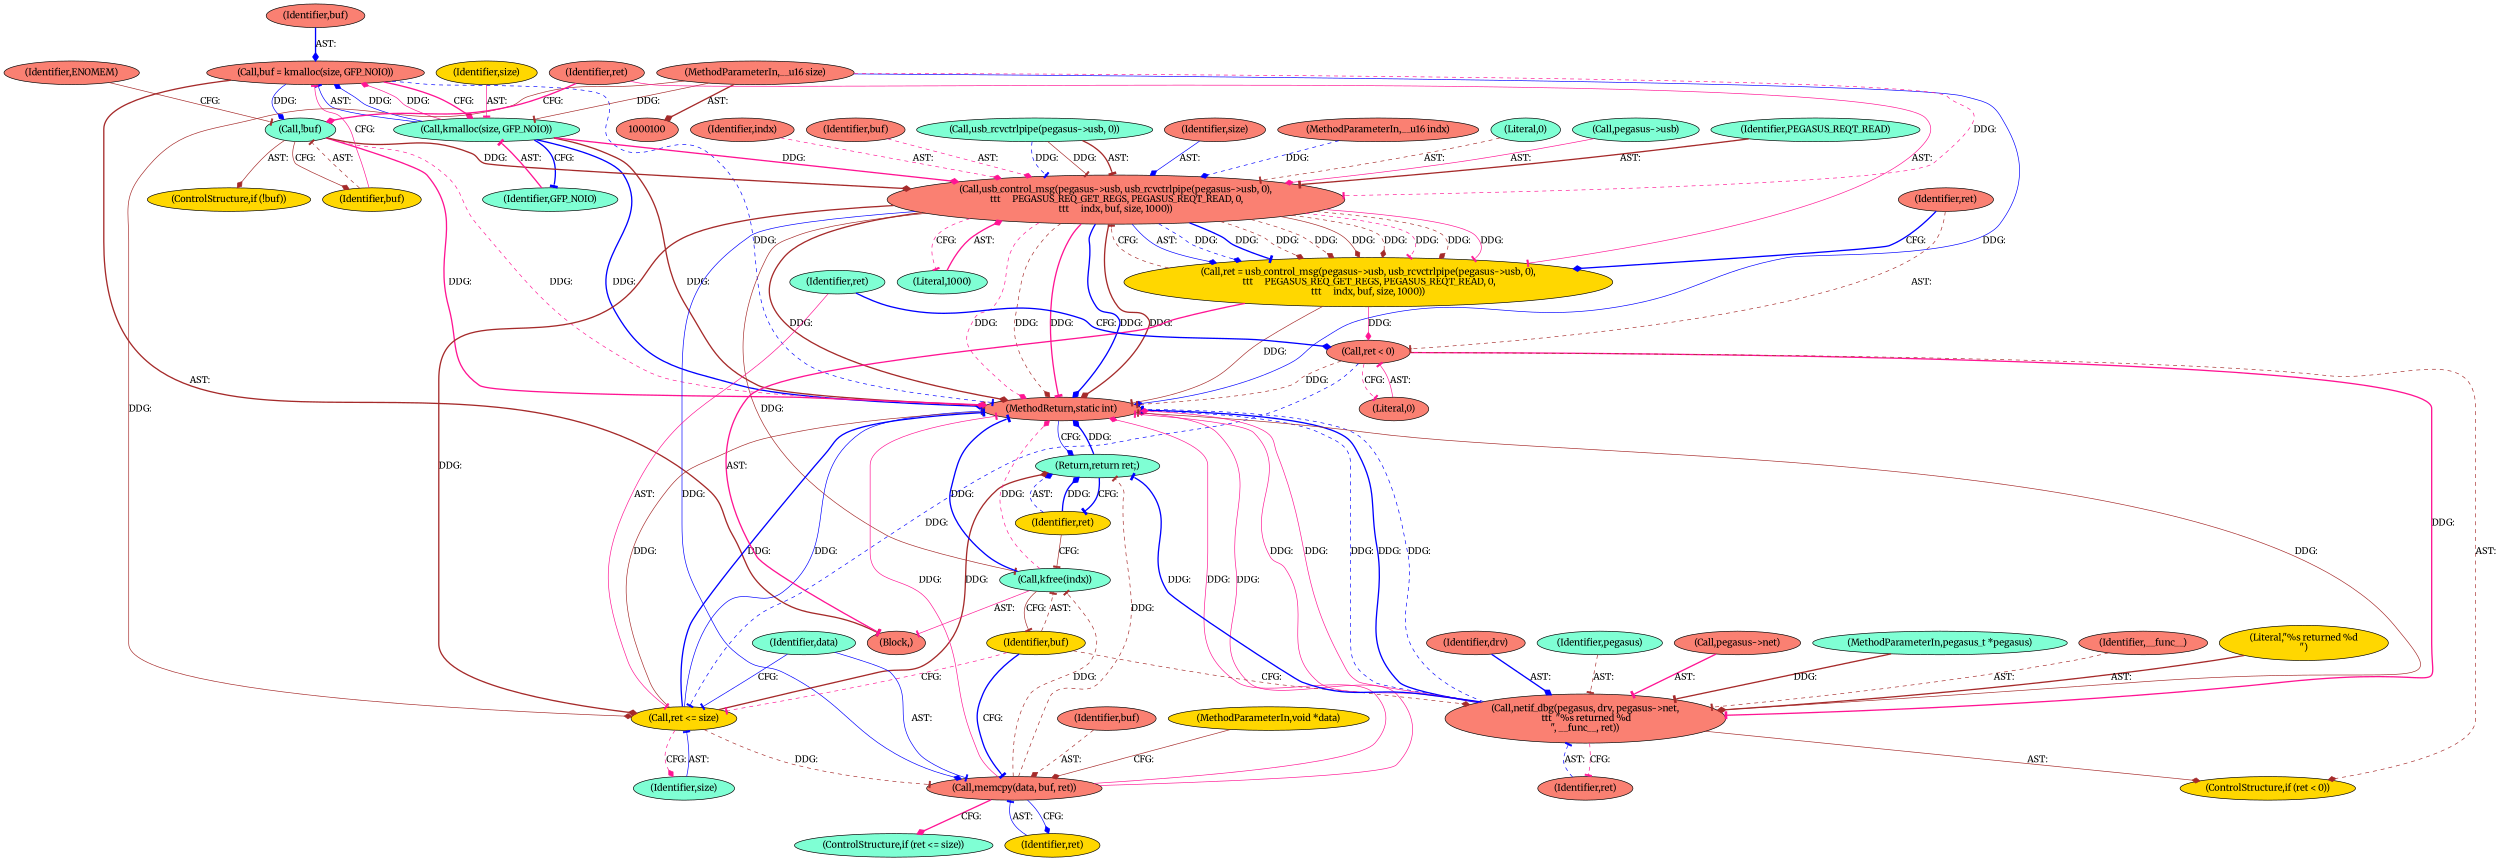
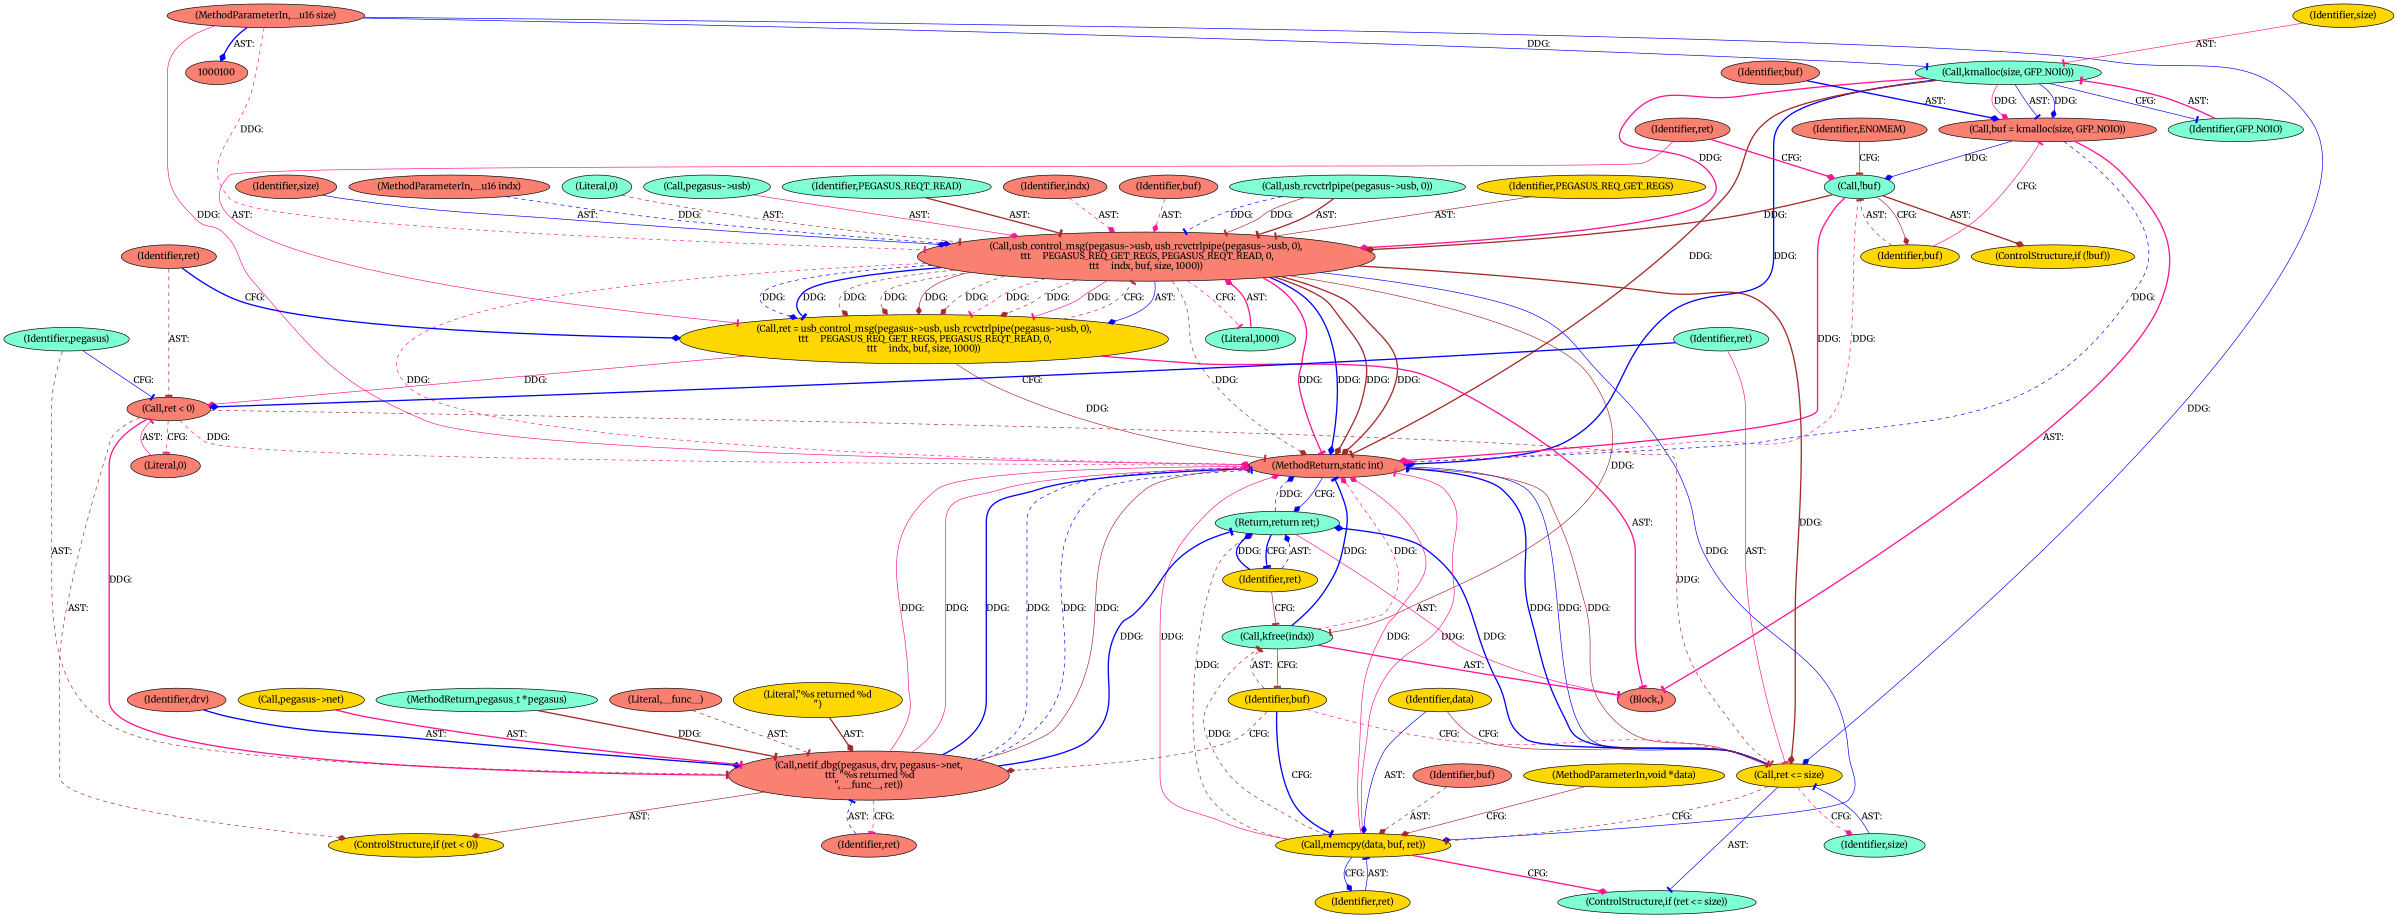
(427, 93) -> none
(703, 100) -> (234, 39)
(622, 101) -> (1144, 37)
(1987, 103) -> (562, 441)
(553, 158) -> (2122, 101)
(262, 159) -> (1949, 219)
none -> (1591, 187)
none -> (117, 373)
(129, 378) -> (1768, 42)
(1243, 395) -> (708, 461)
(359, 402) -> (2013, 457)
(1087, 440) -> (1277, 494)
(993, 472) -> (1065, 428)
(975, 612) -> (1467, 671)
none -> (1446, 636)
(804, 643) -> (1440, 700)
(1737, 643) -> (301, 700)
(1940, 643) -> (487, 700)
(2143, 643) -> (666, 700)
(1121, 652) -> (1193, 707)
(937, 654) -> (1508, 716)
(746, 680) -> (1560, 750)
(903, 710) -> (1380, 760)
(808, 760) -> (1683, 817)
(1014, 788) -> (1363, 845)
none -> (1725, 838)
